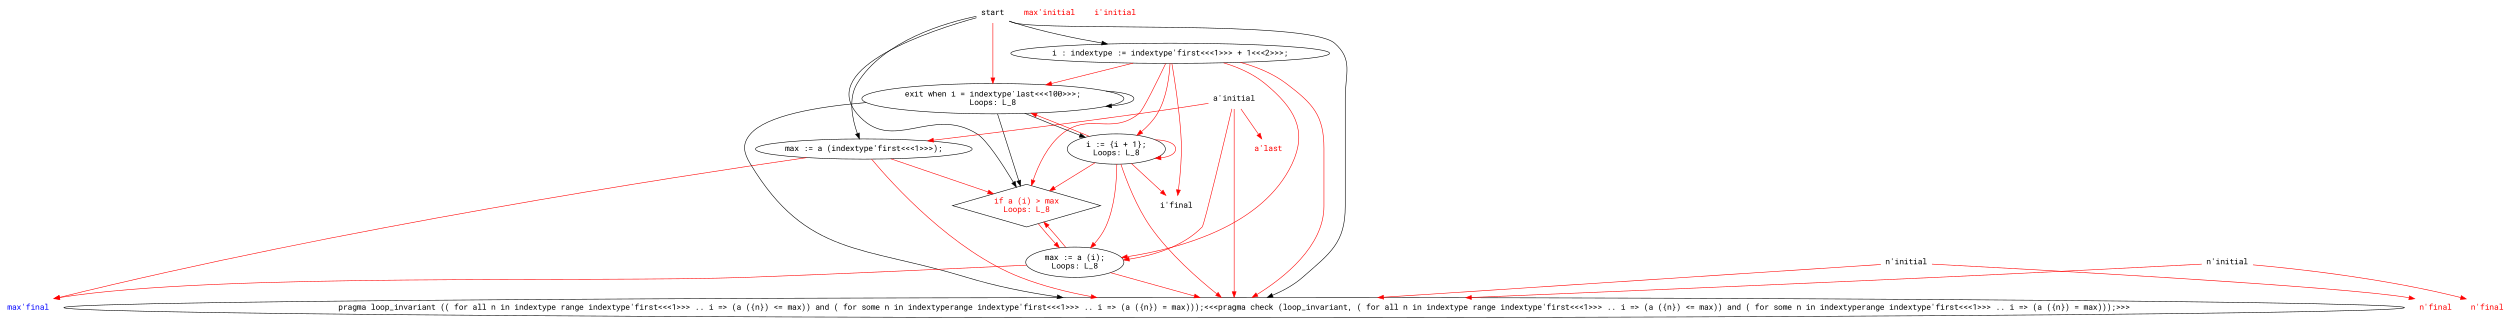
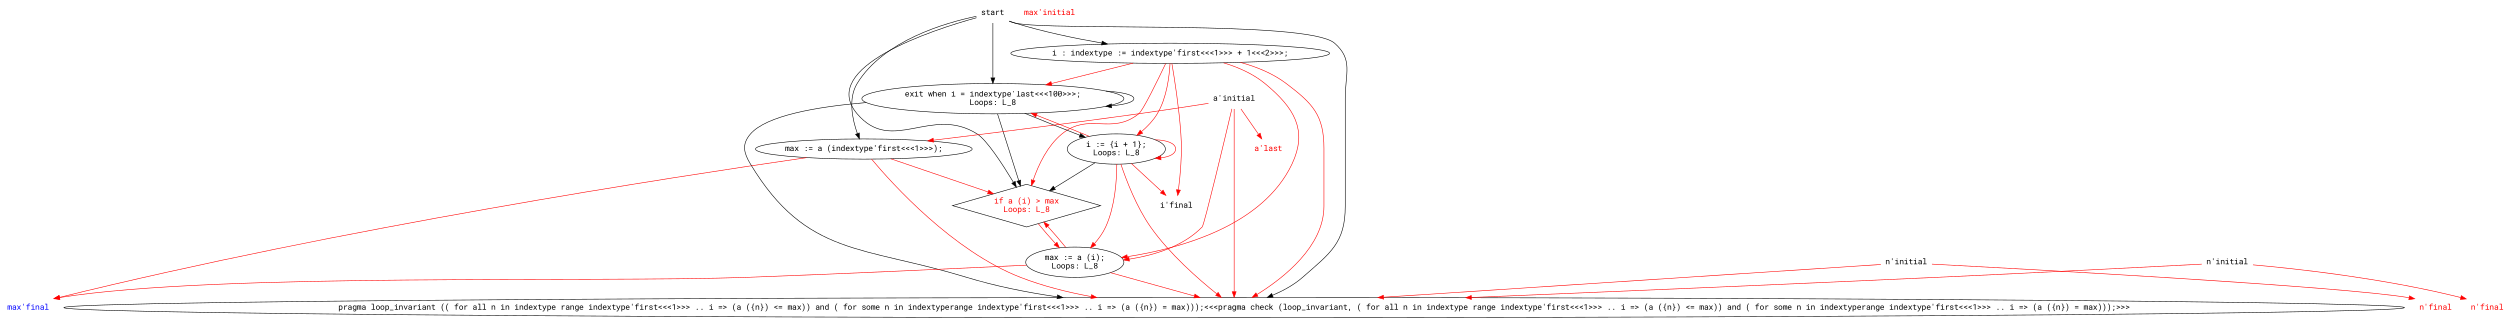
(1115, 13) -> none
(993, 50) -> (993, 50)
(1075, 175) -> (1075, 175)
